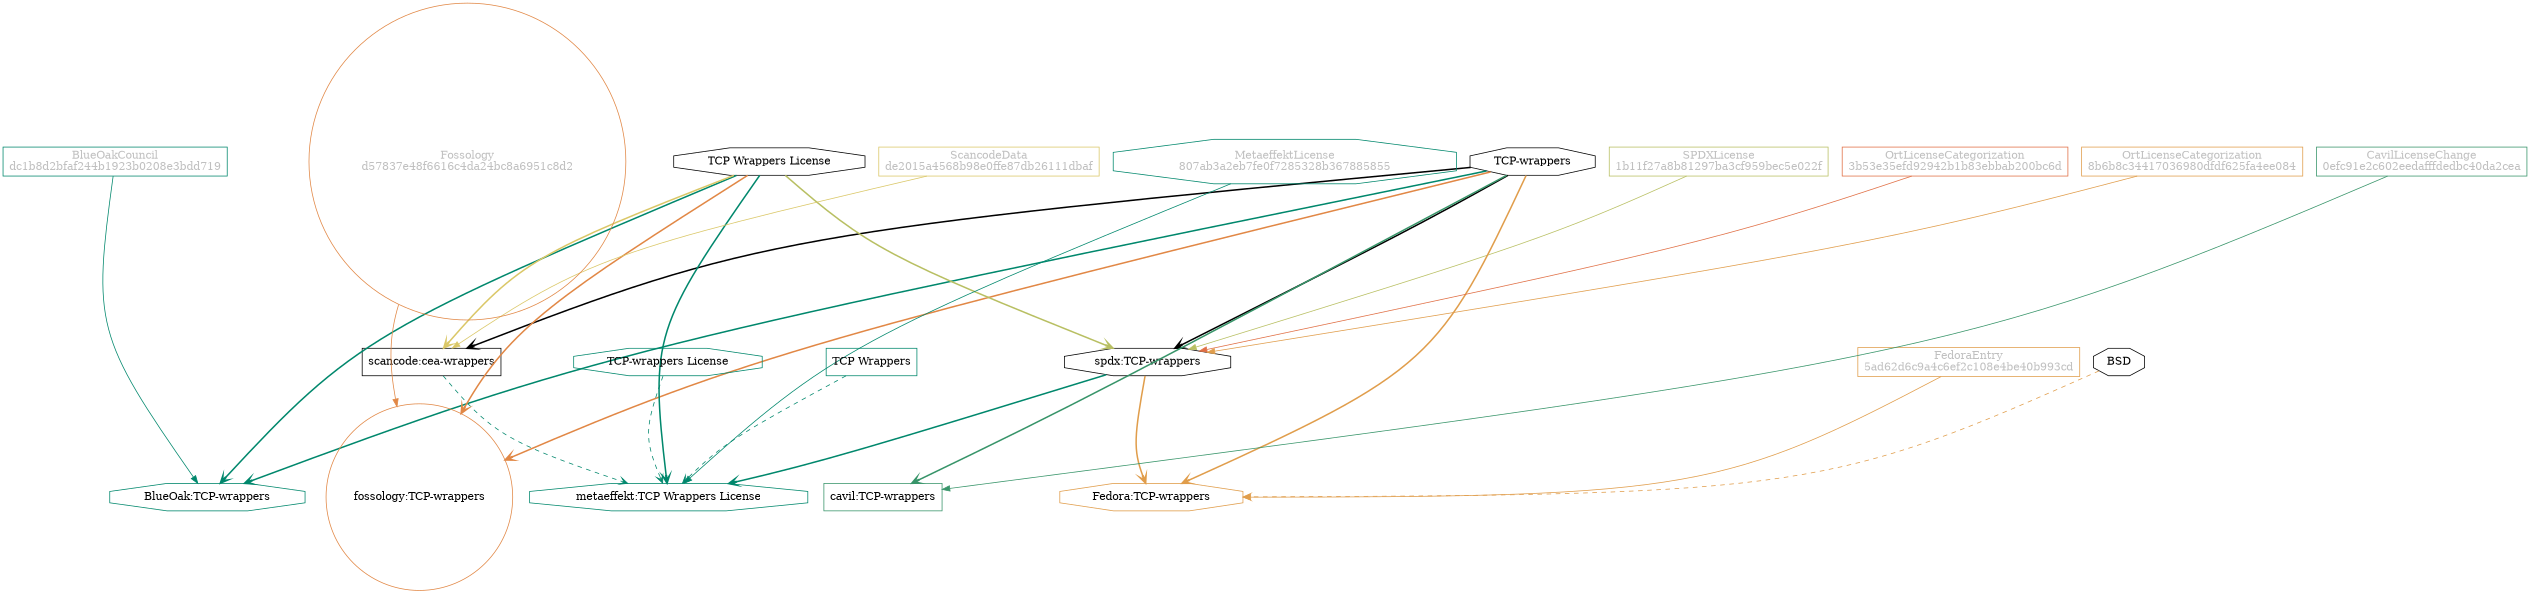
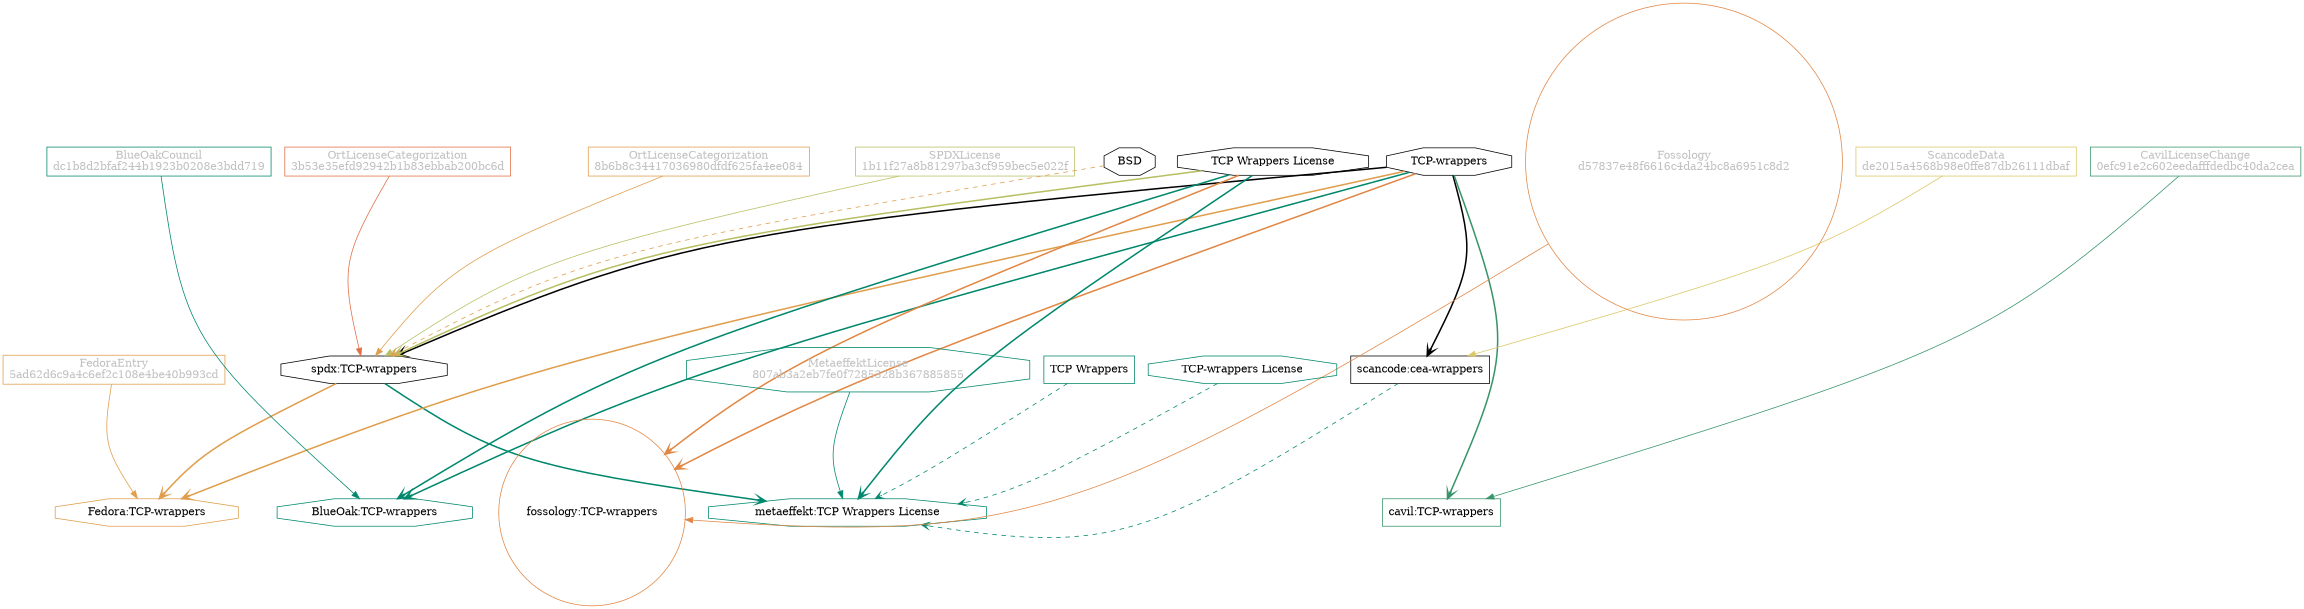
(514, 277) -> none
(1685, 488) -> (742, 229)
